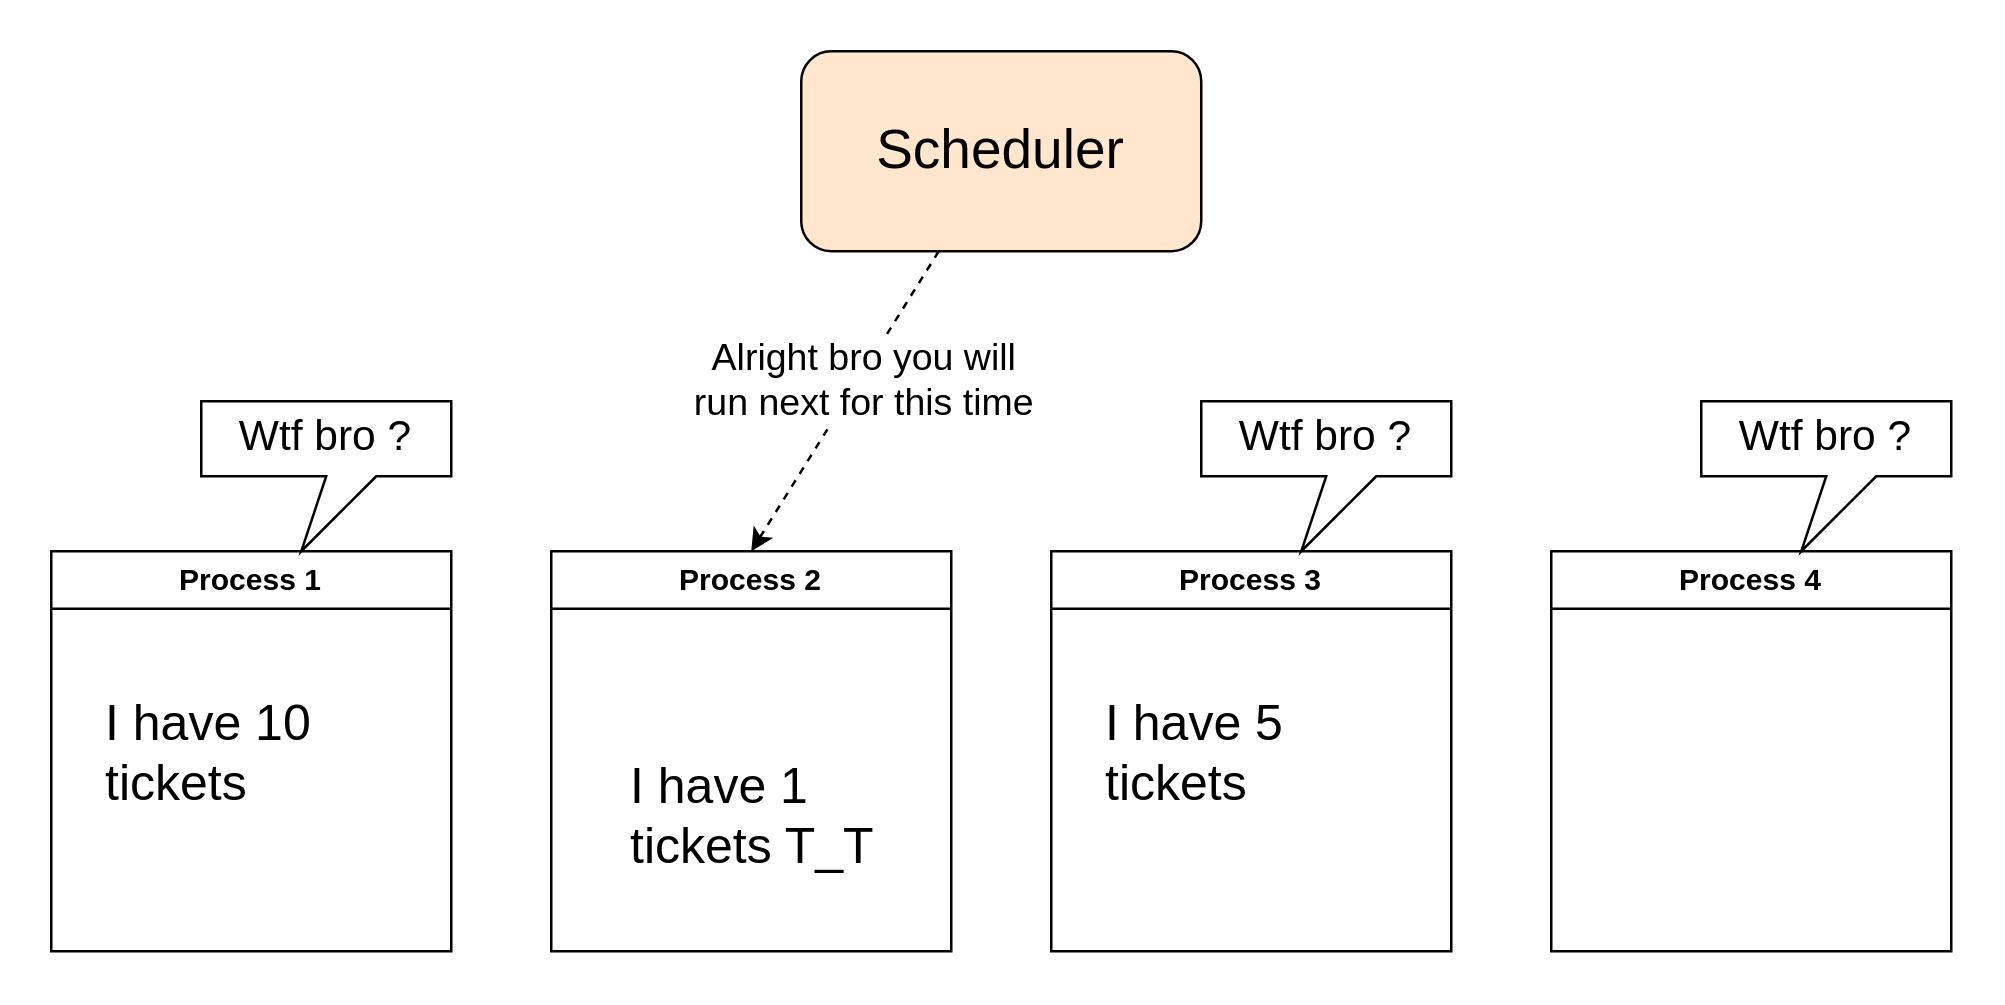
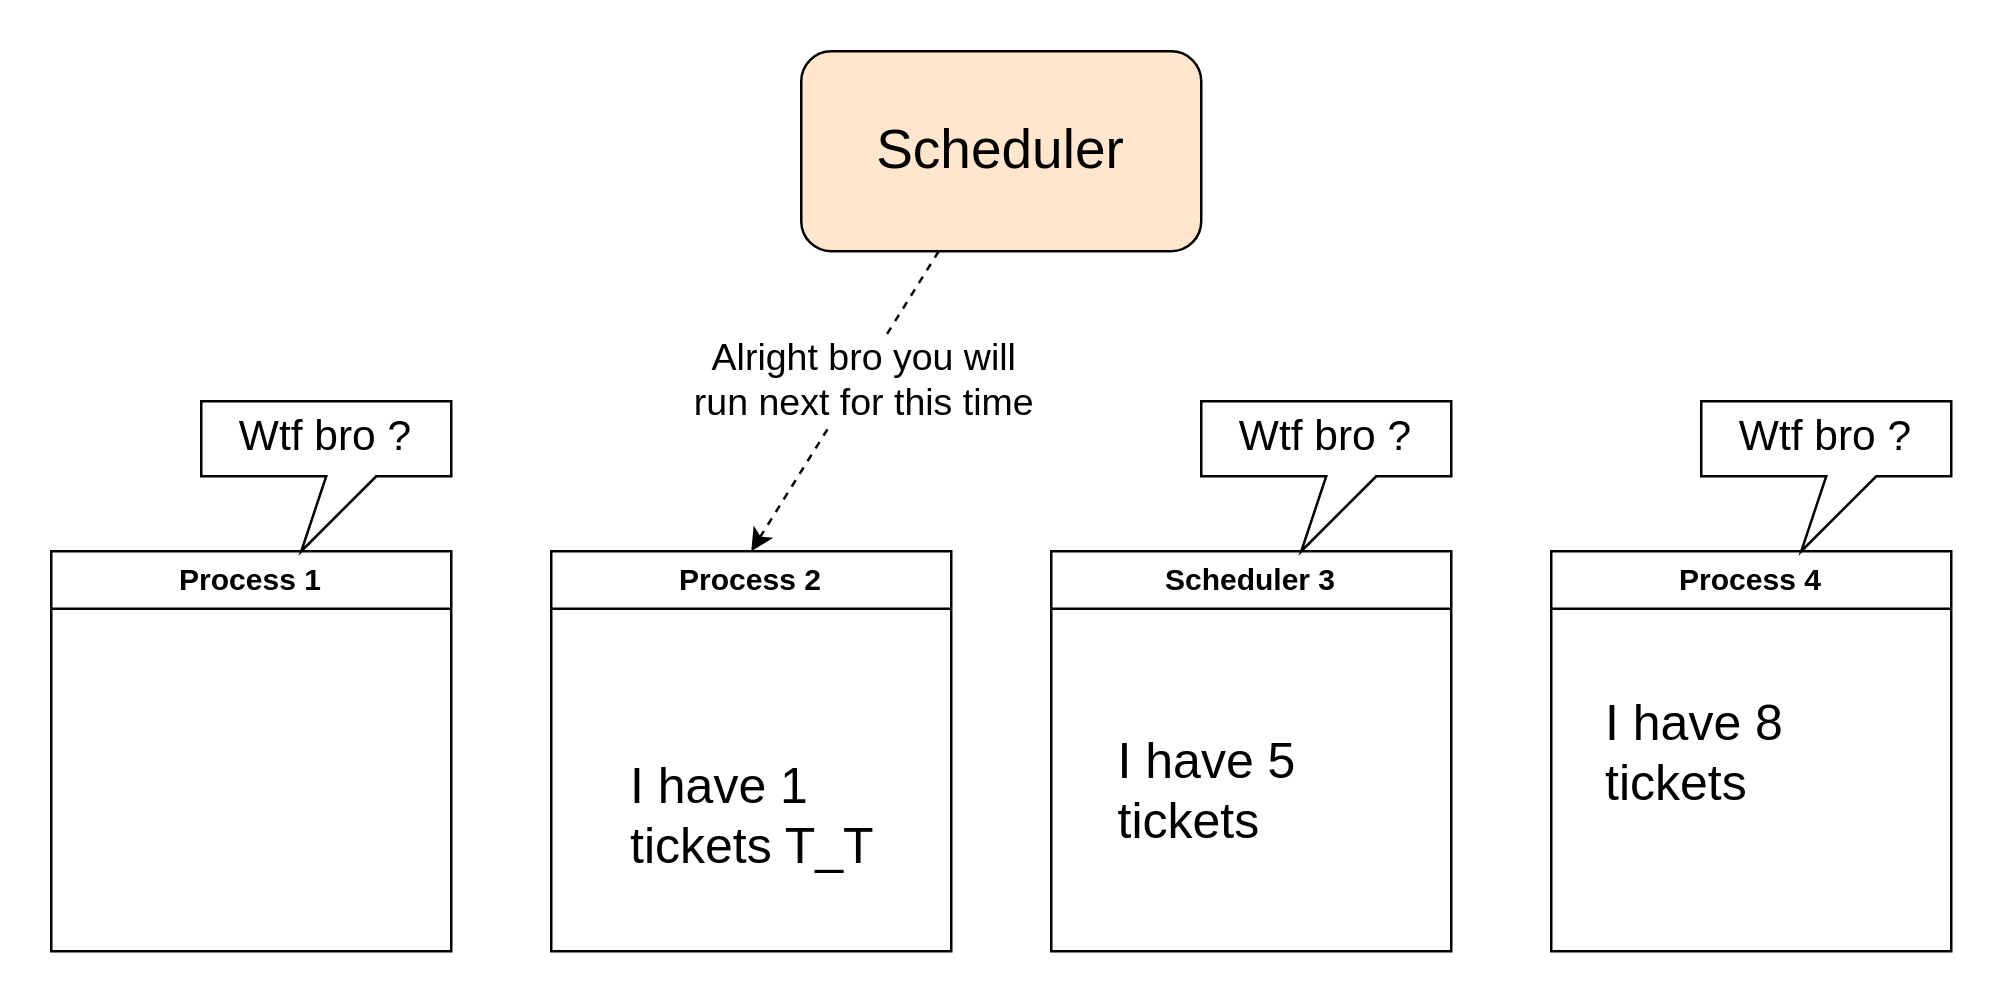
(1251, 581) -> (1251, 581)
(251, 751) -> none
(1251, 751) -> (1264, 789)
none -> (1751, 751)
